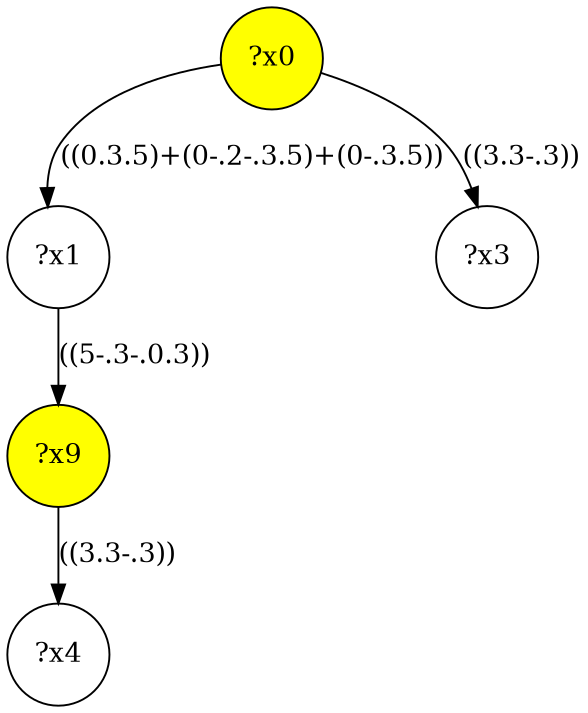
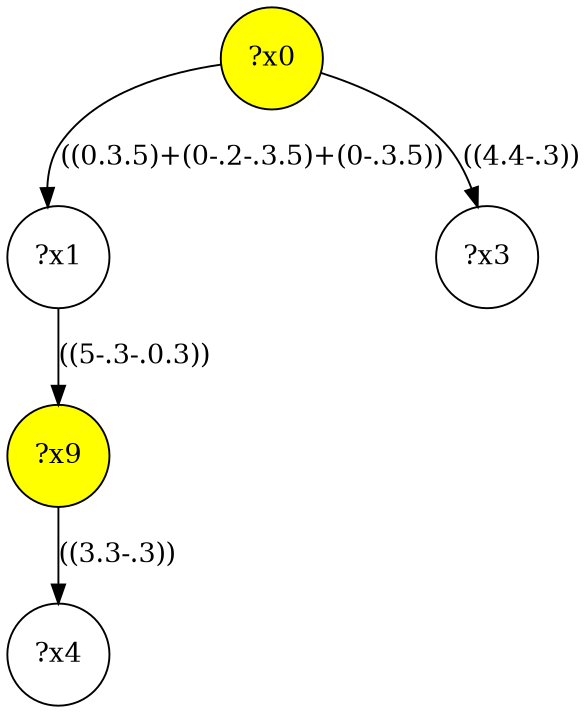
(521, 158) -> (521, 158)
